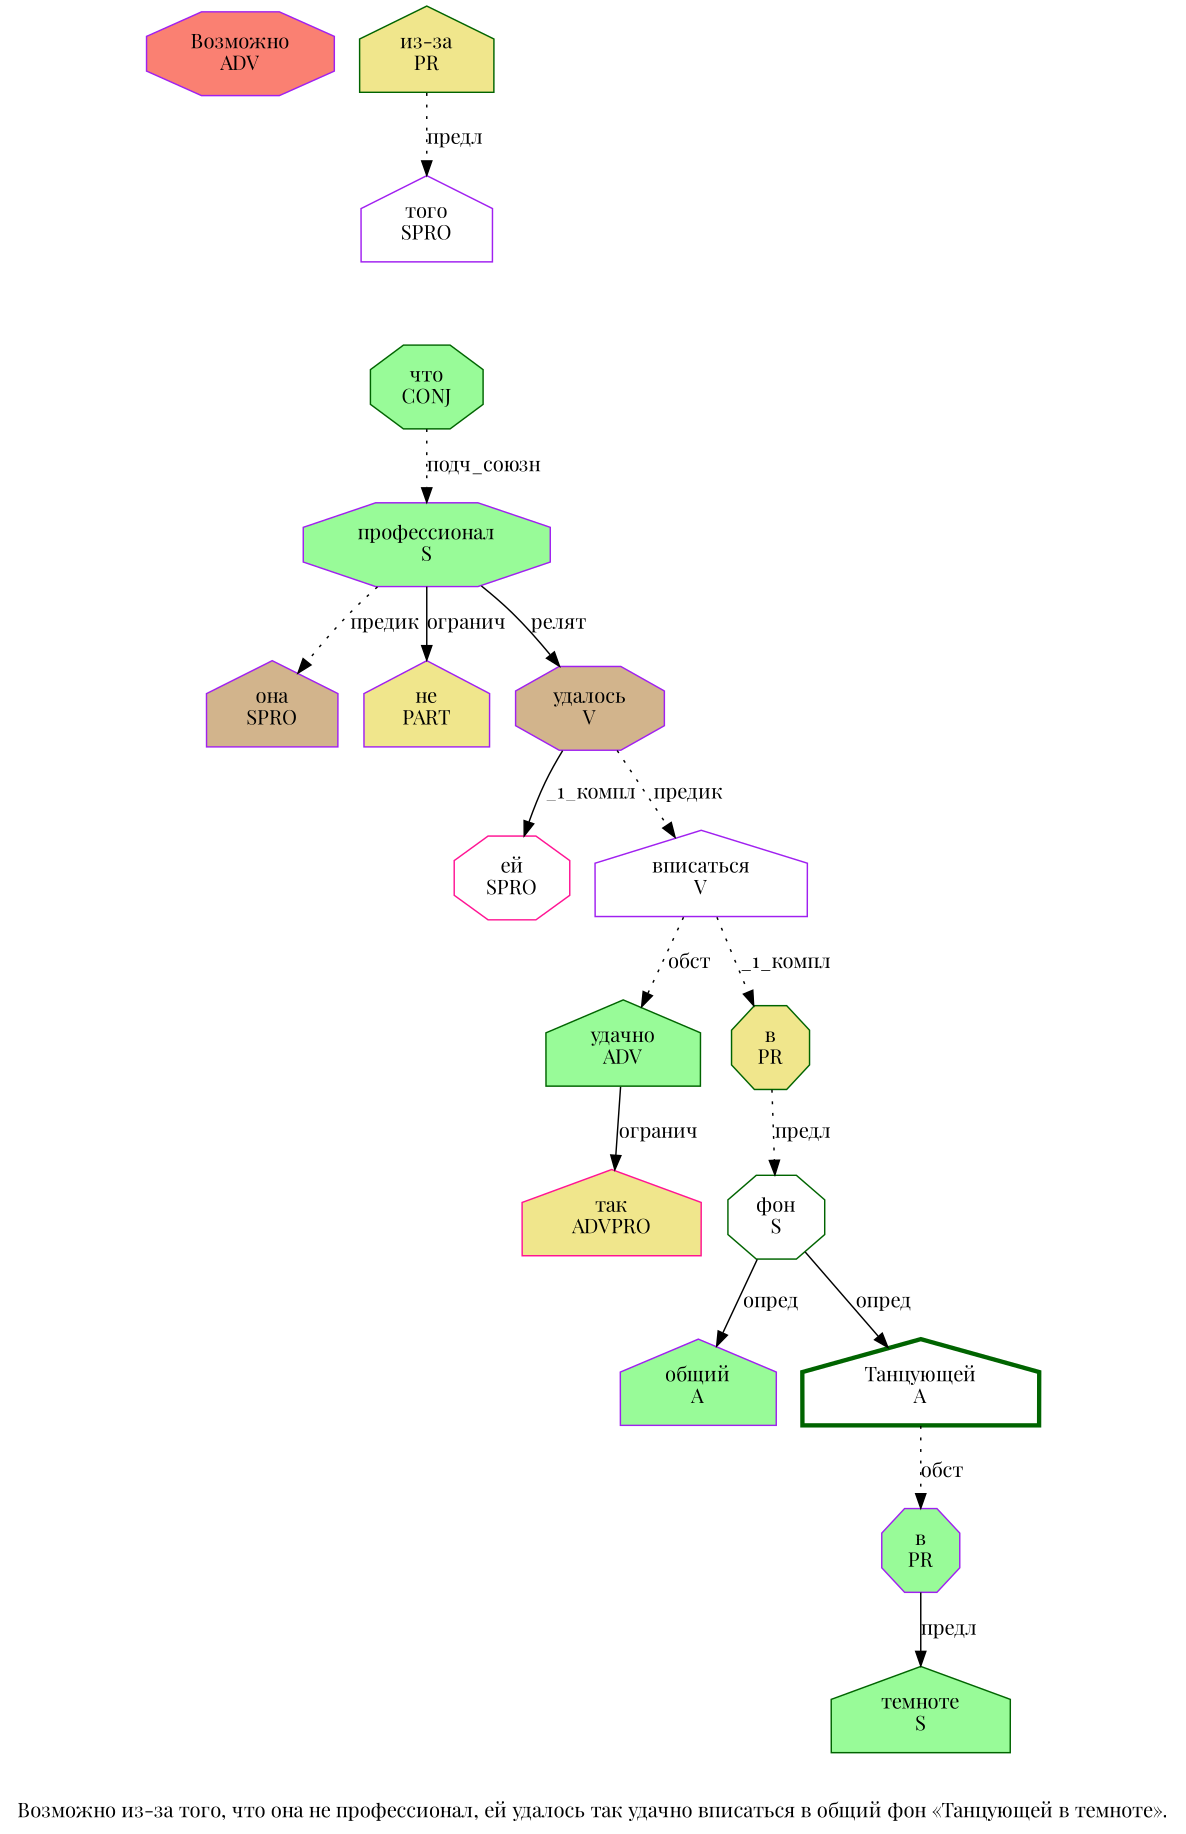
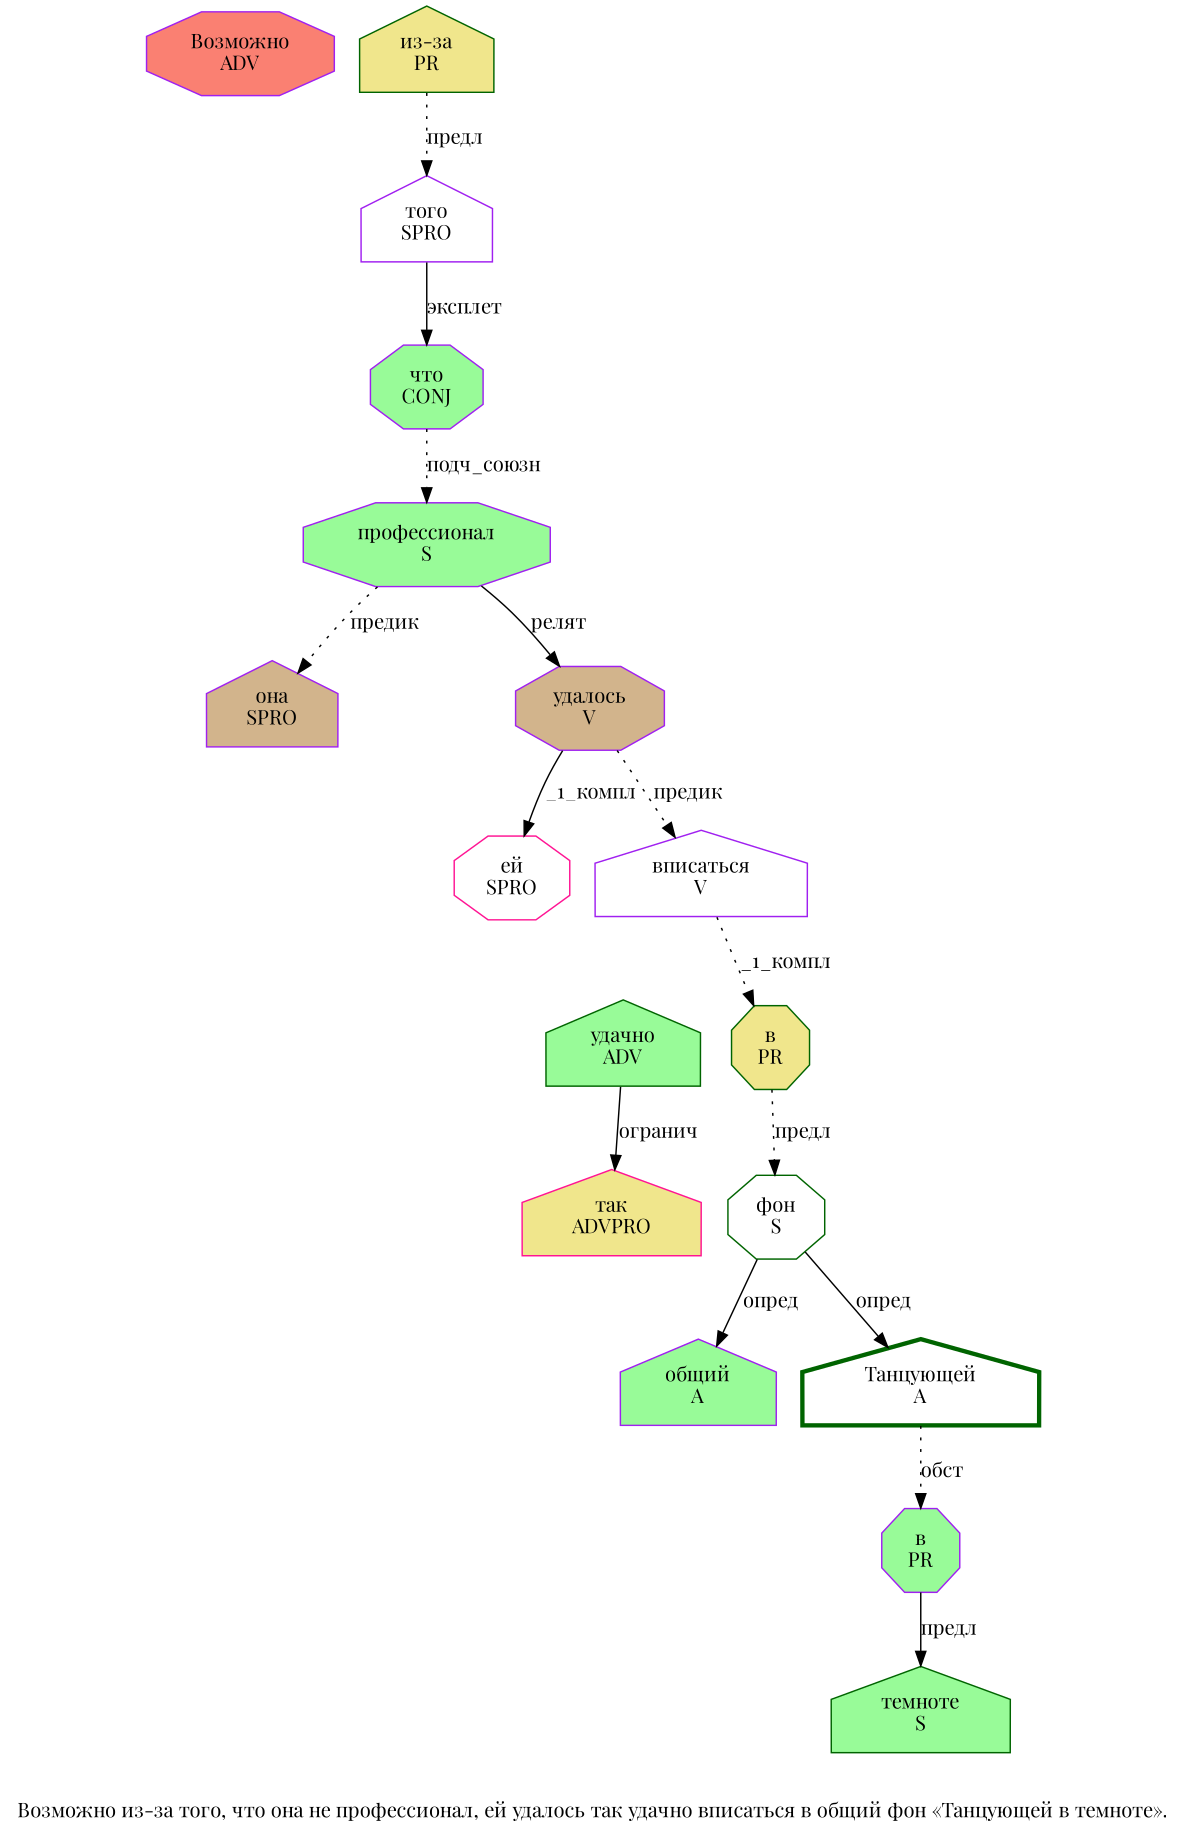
none -> (427, 296)
(427, 387) -> (427, 387)
(427, 708) -> none
(666, 955) -> none
